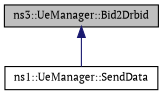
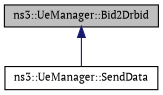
(81, 78) -> (81, 78)
